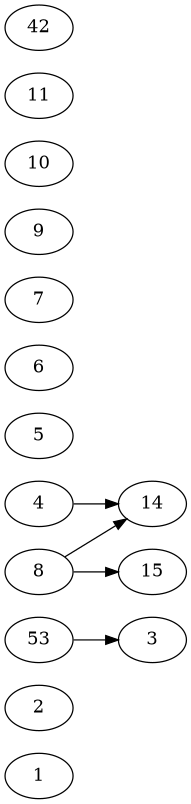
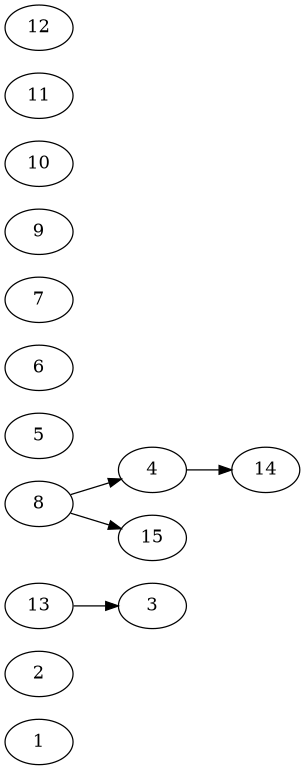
(39, 28) -> (39, 28)
(90, 541) -> (90, 489)
(39, 640) -> (39, 606)
